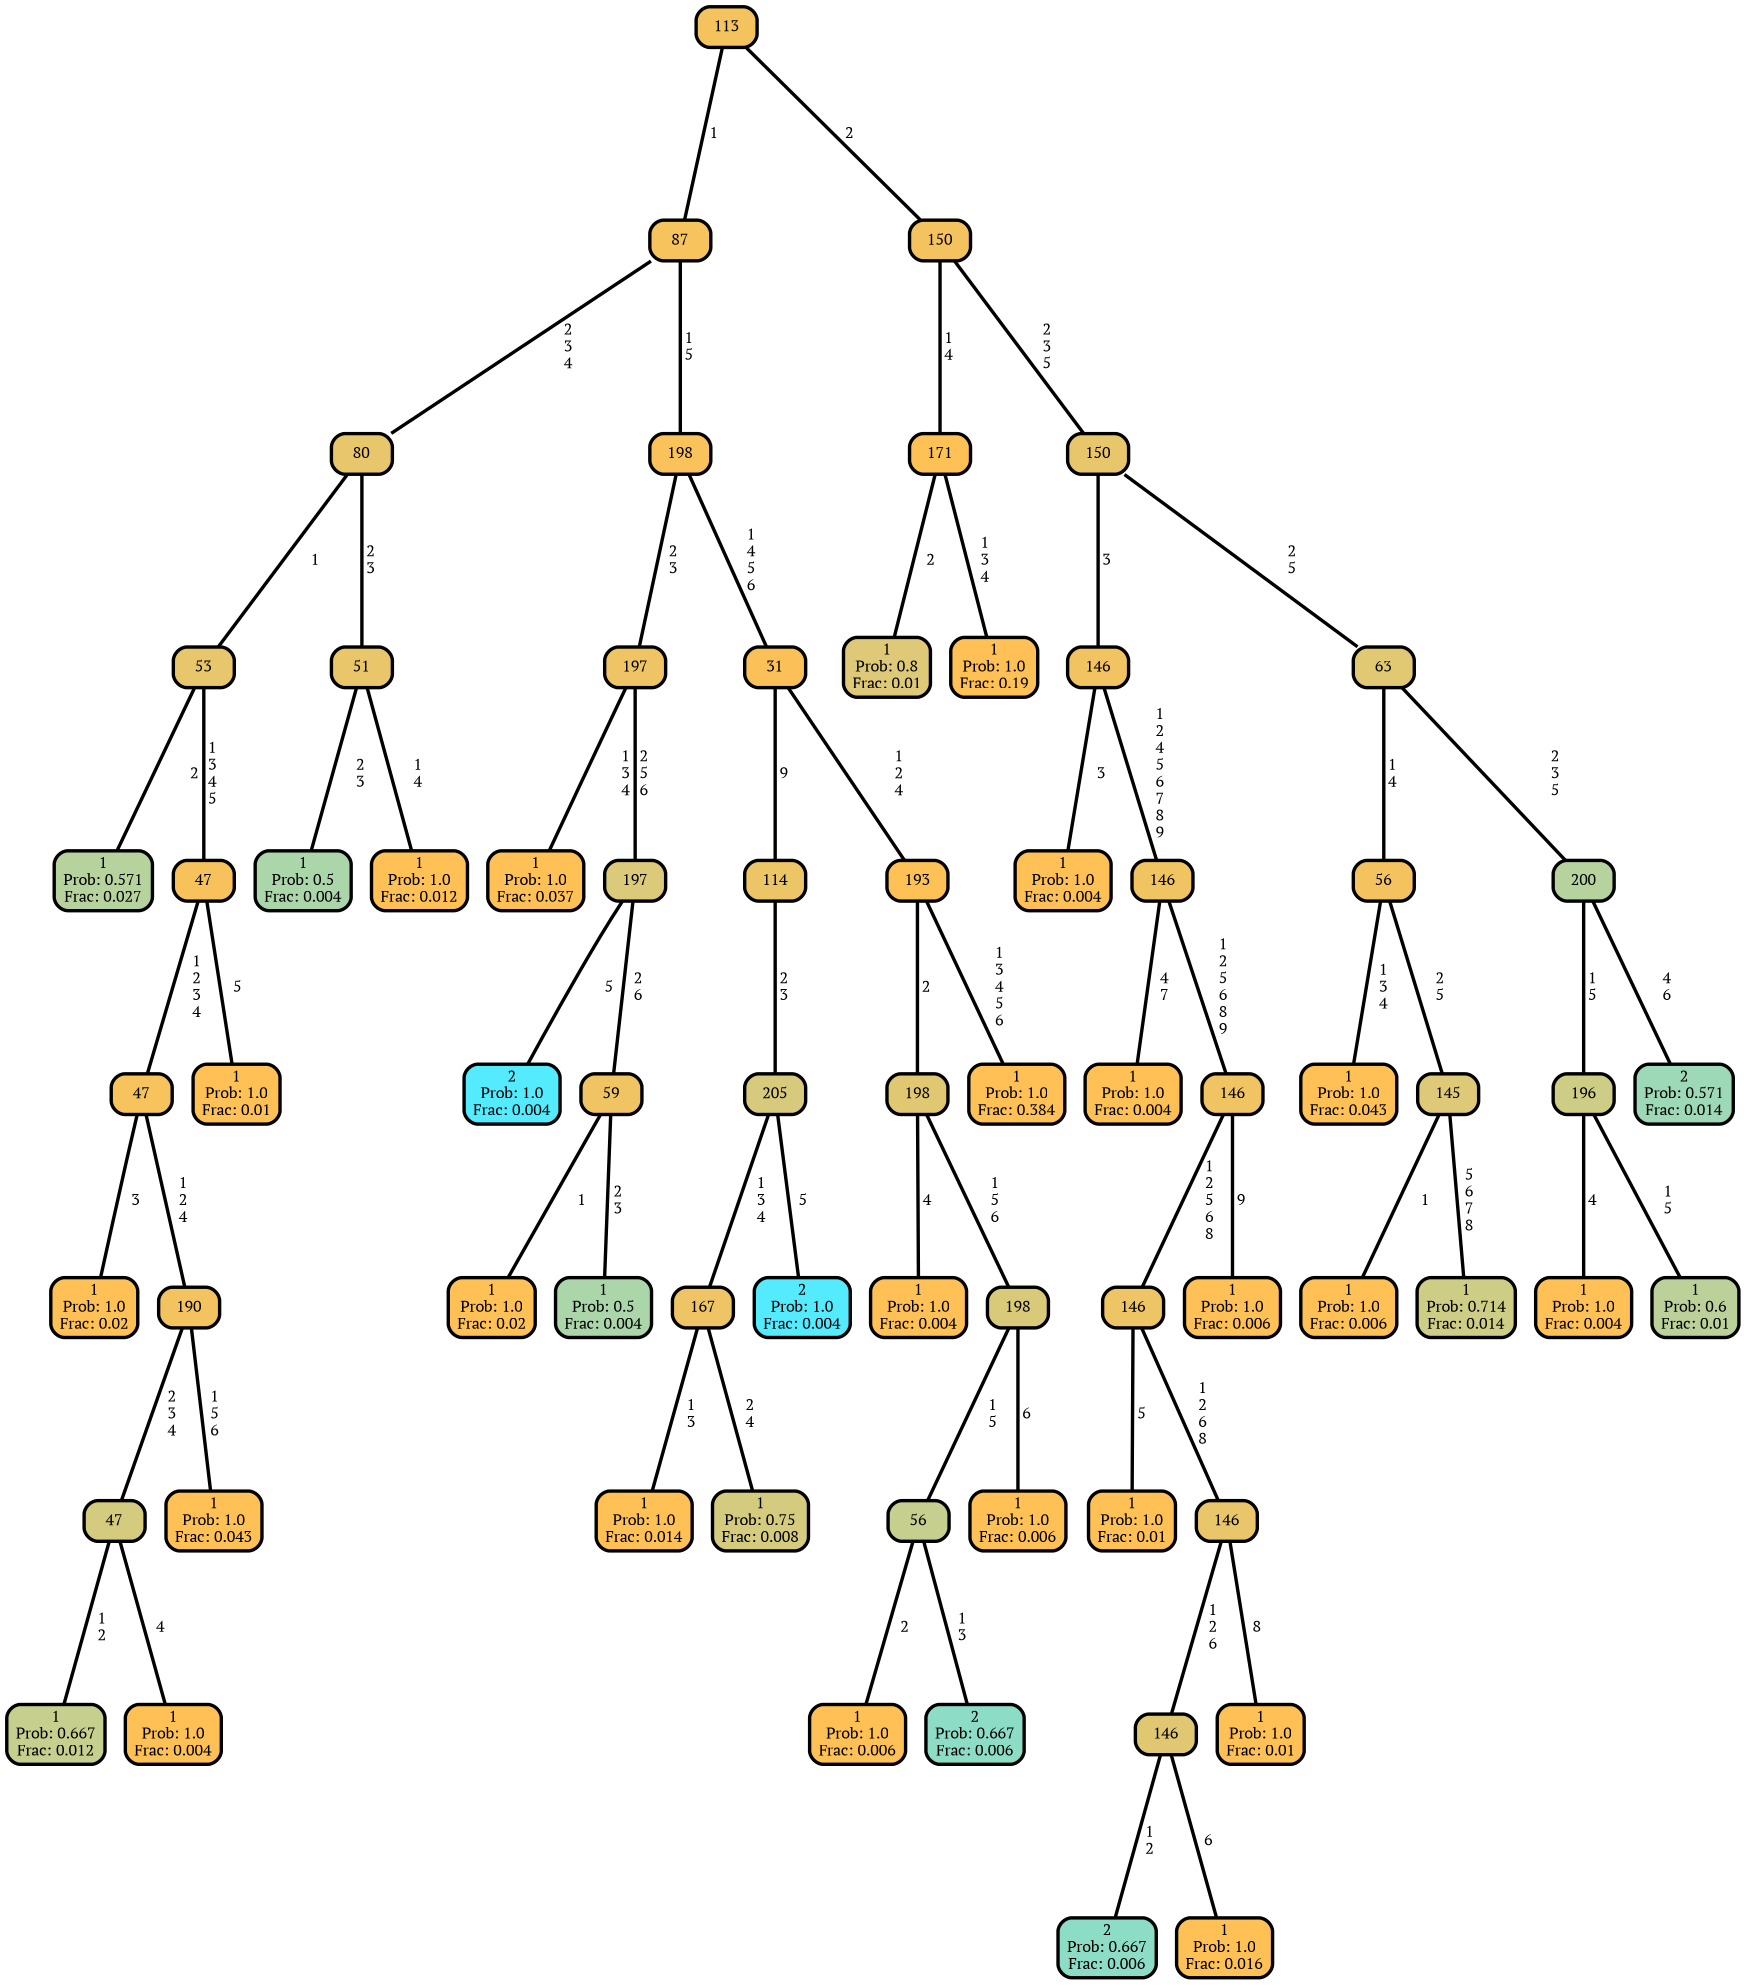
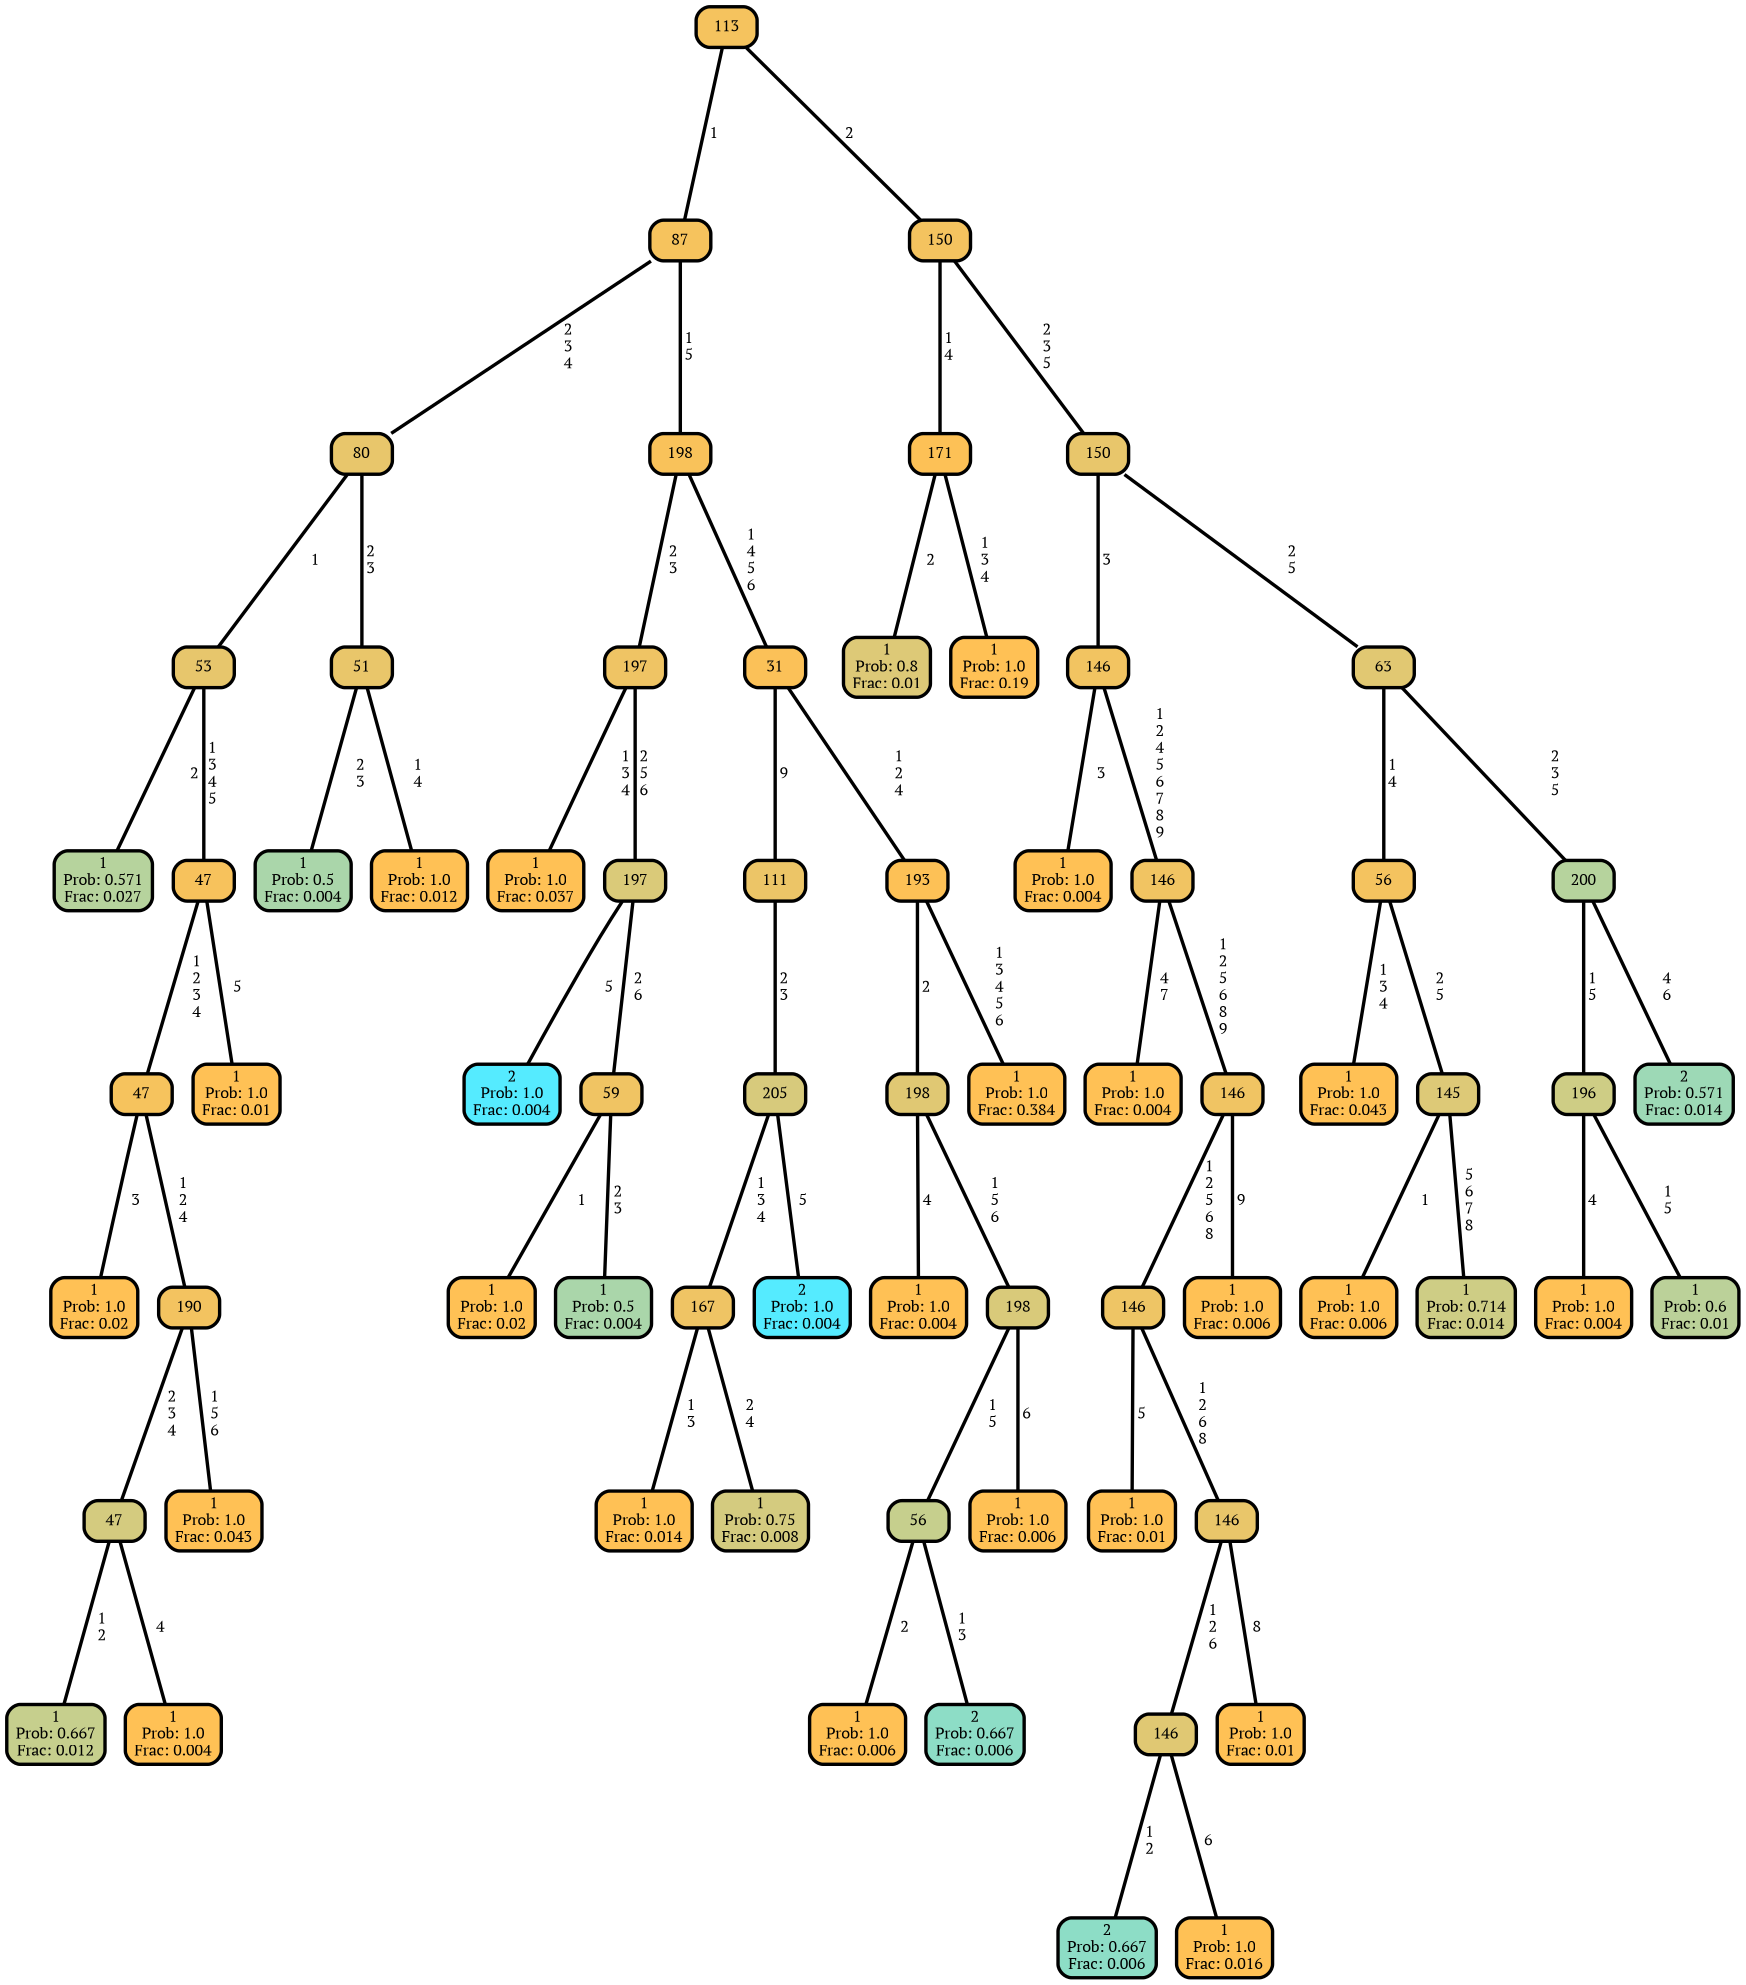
(775, 881) -> (775, 881)
